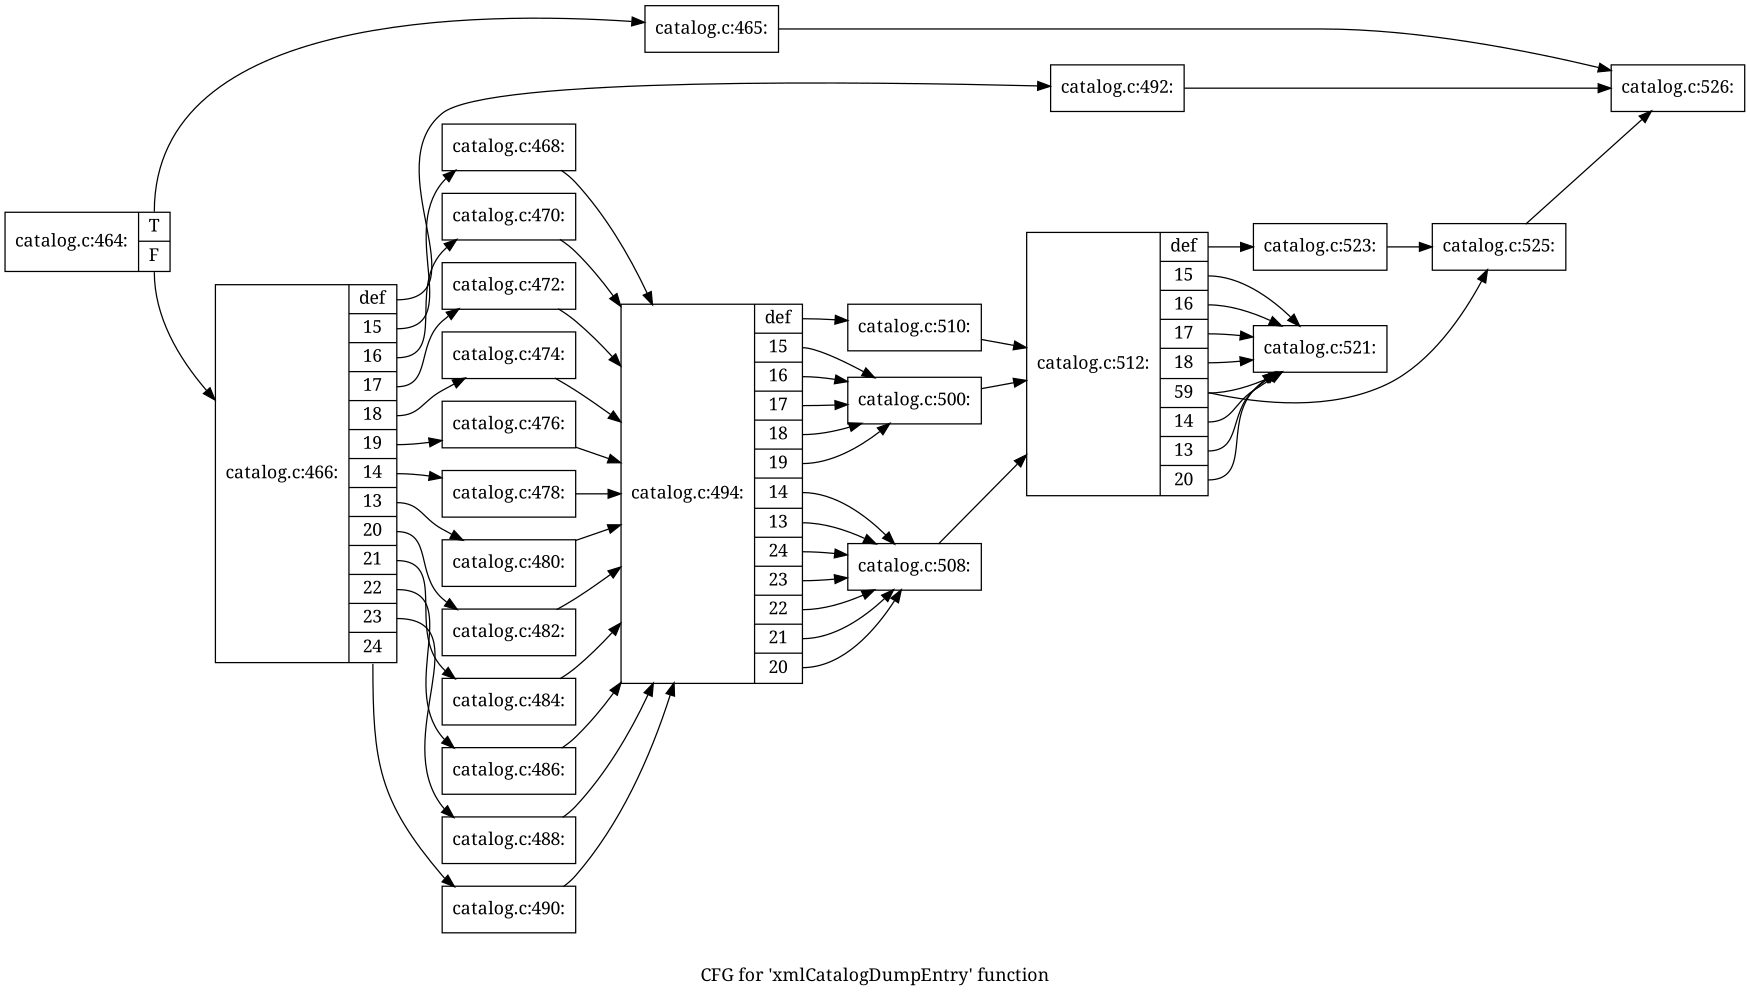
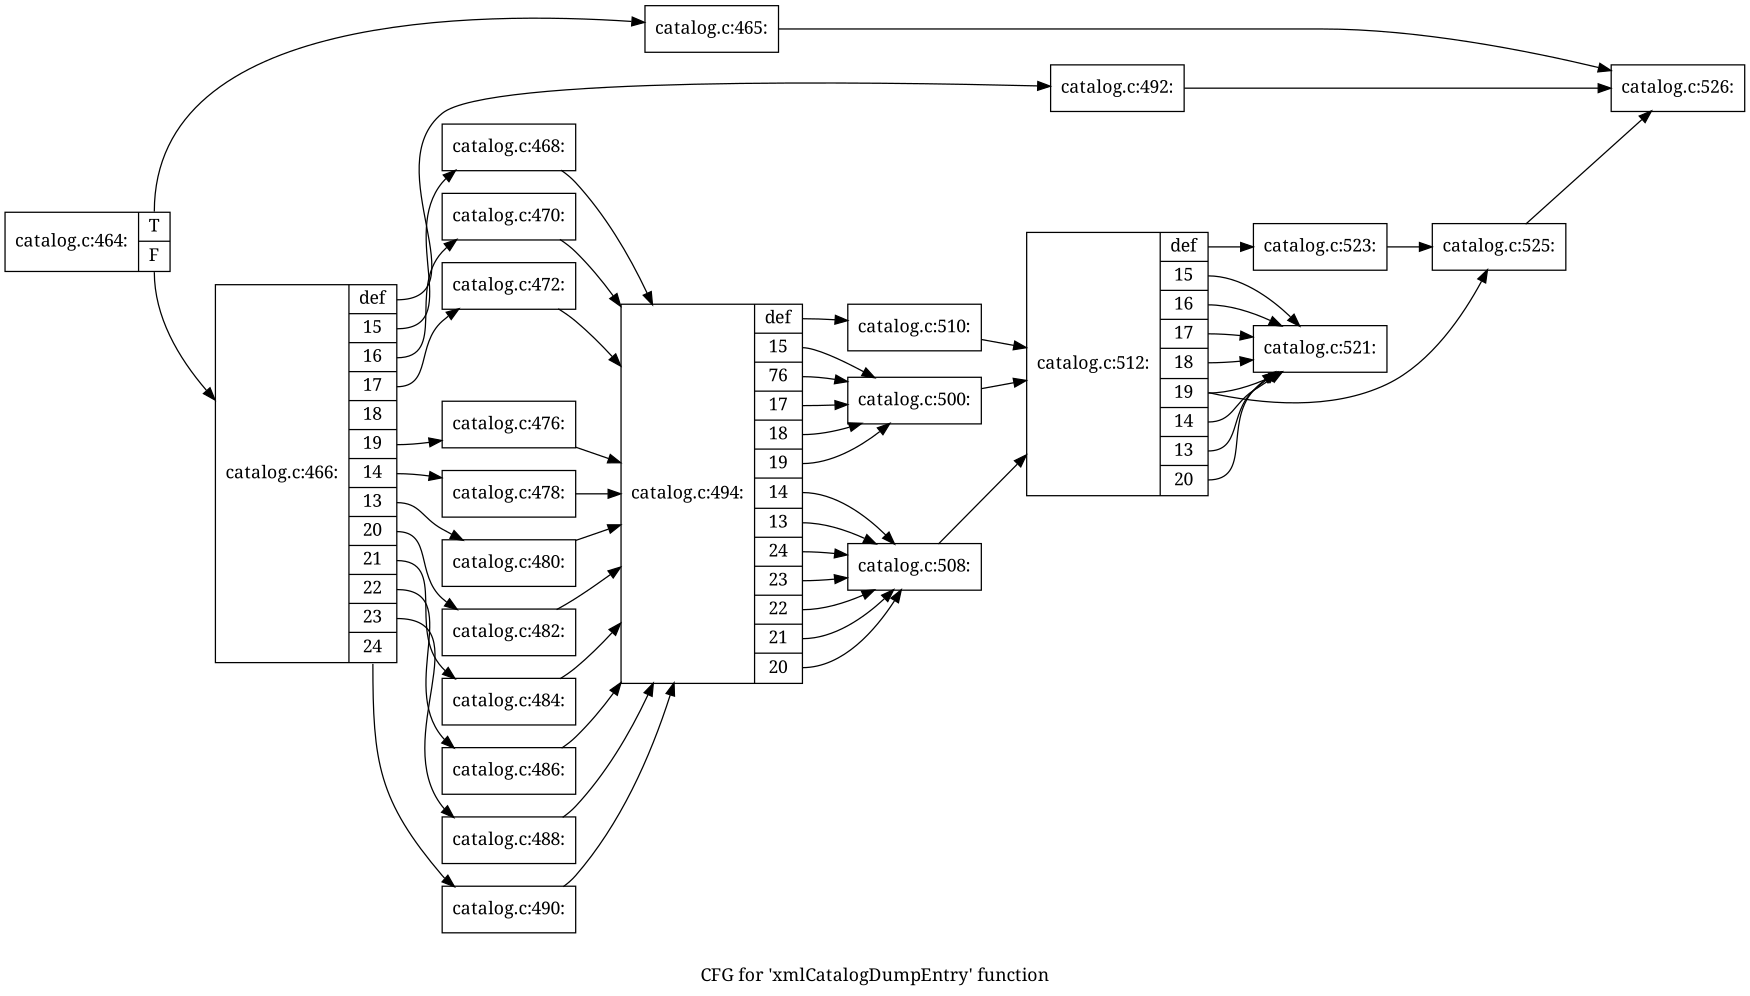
(509, 355) -> none
(779, 376) -> (779, 376)
(1184, 392) -> (1184, 392)
